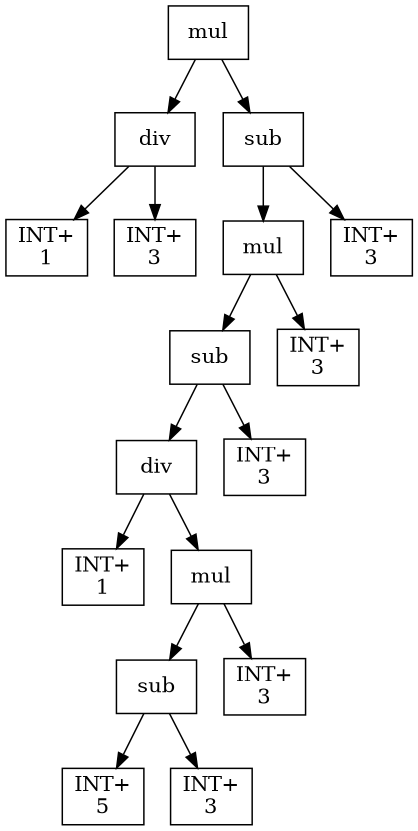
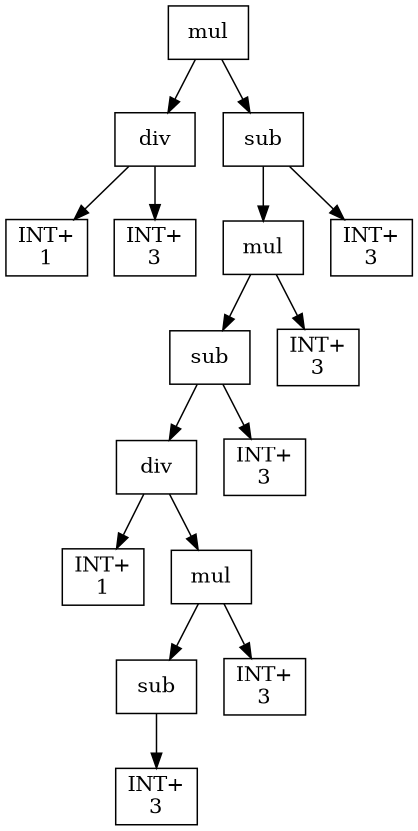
(103, 797) -> none
